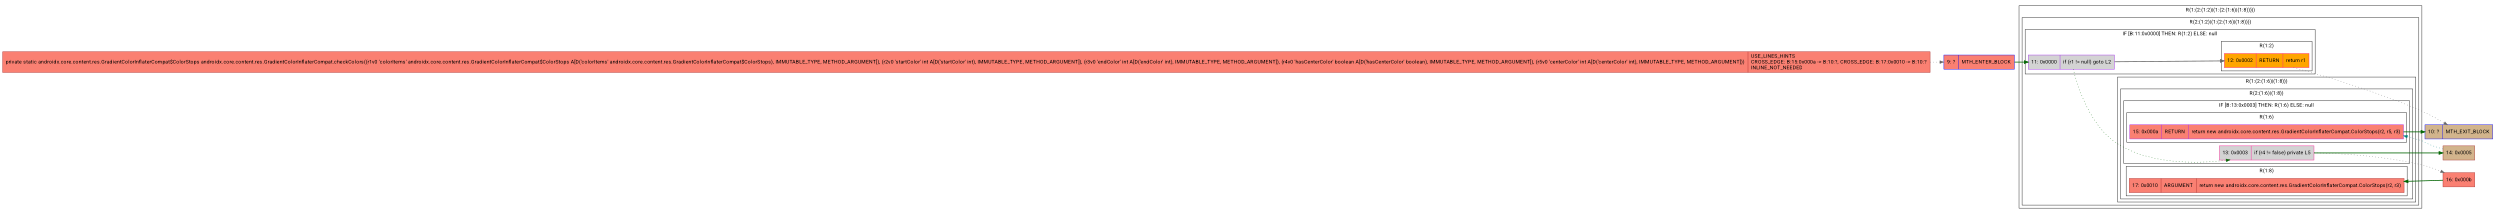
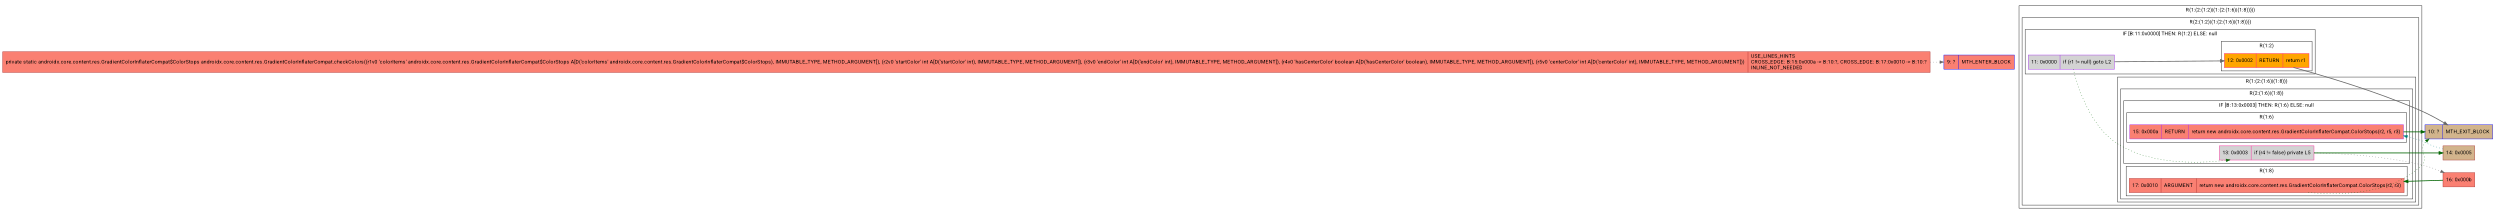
(2019, 62) -> none
(2374, 93) -> (2374, 93)
none -> (2381, 188)
